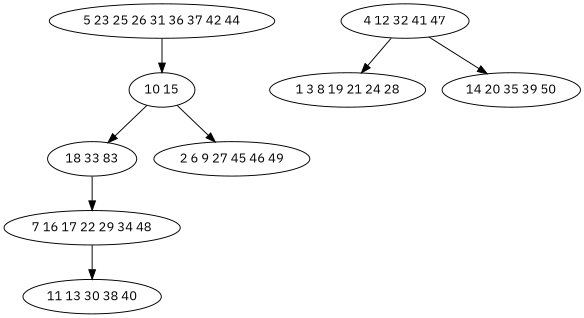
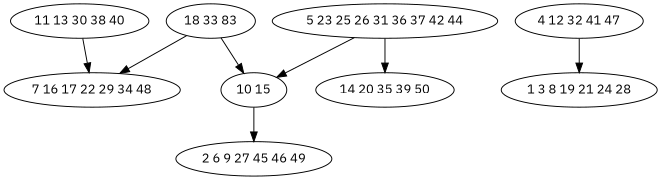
(454, 53) -> (385, 51)
(131, 121) -> (230, 51)
(92, 258) -> (85, 51)
